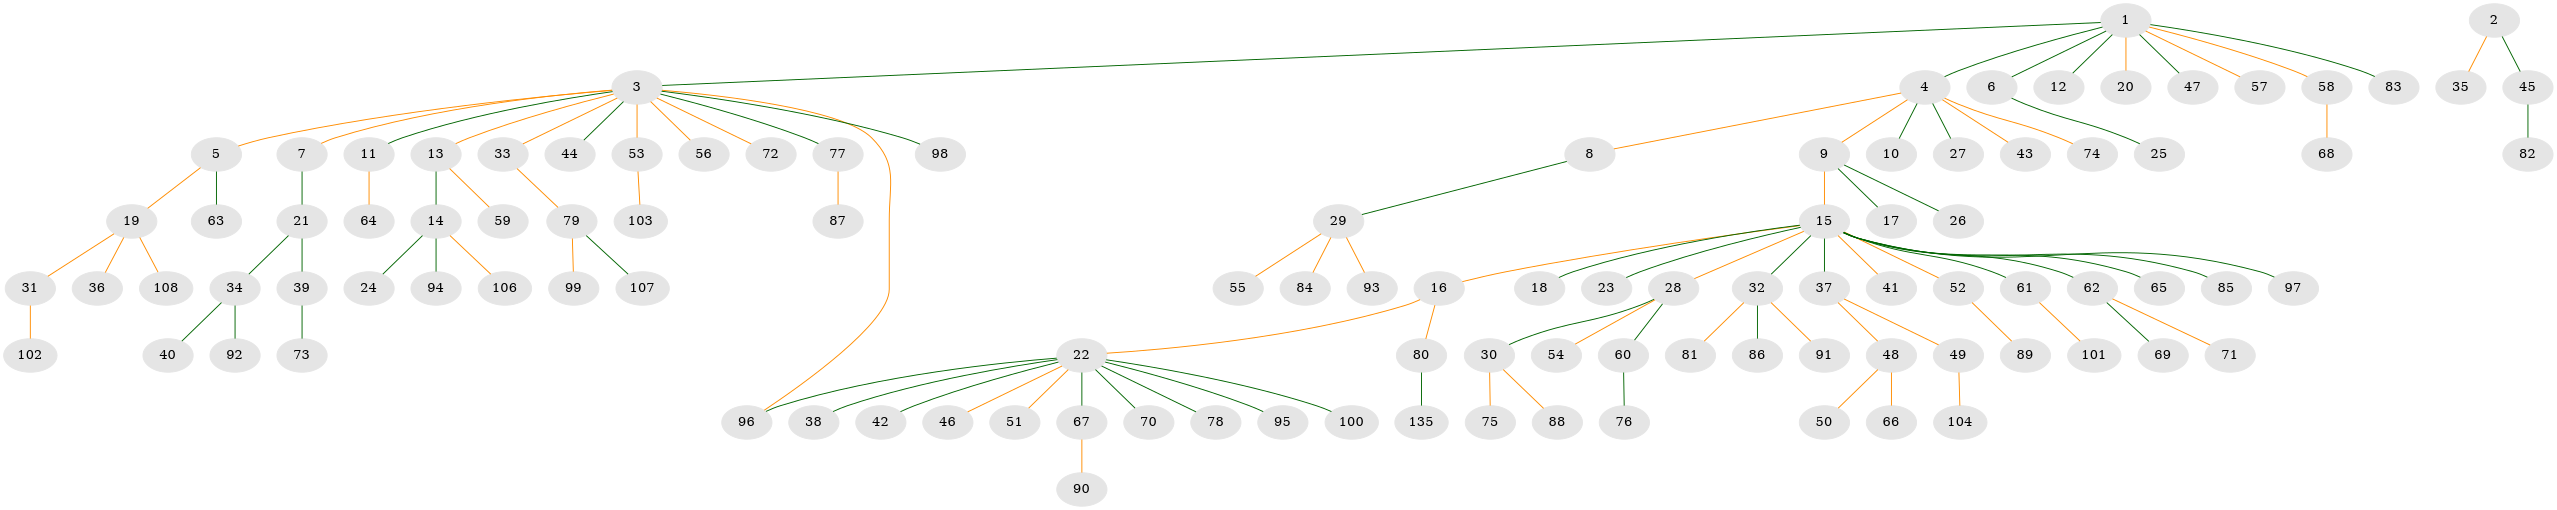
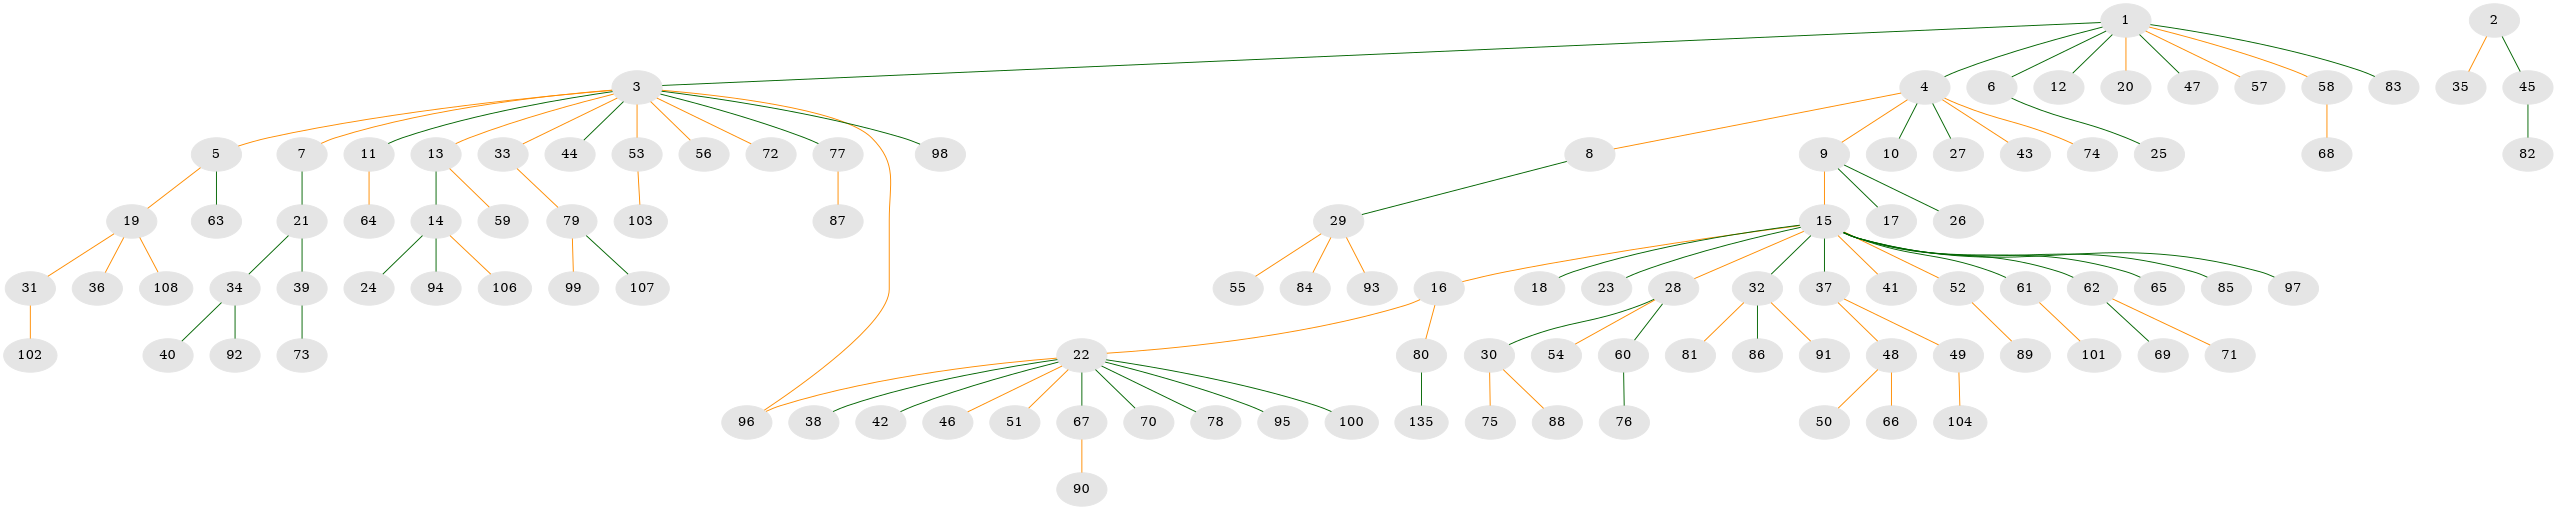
(910, 376) -> (910, 376)
